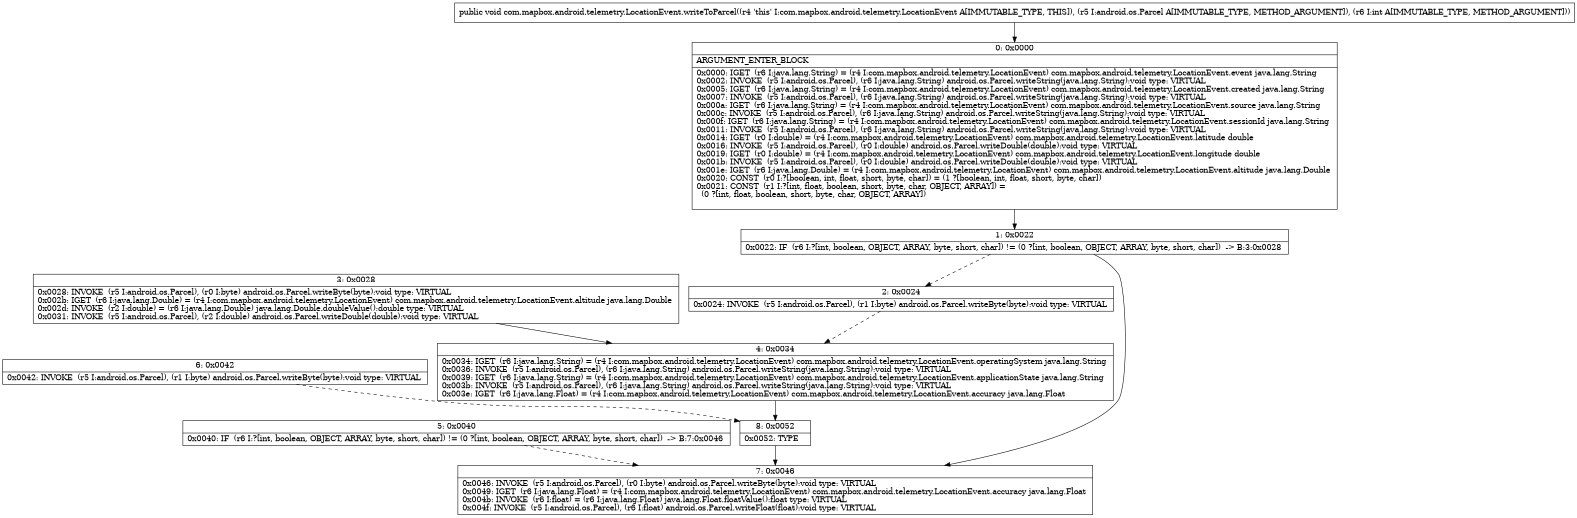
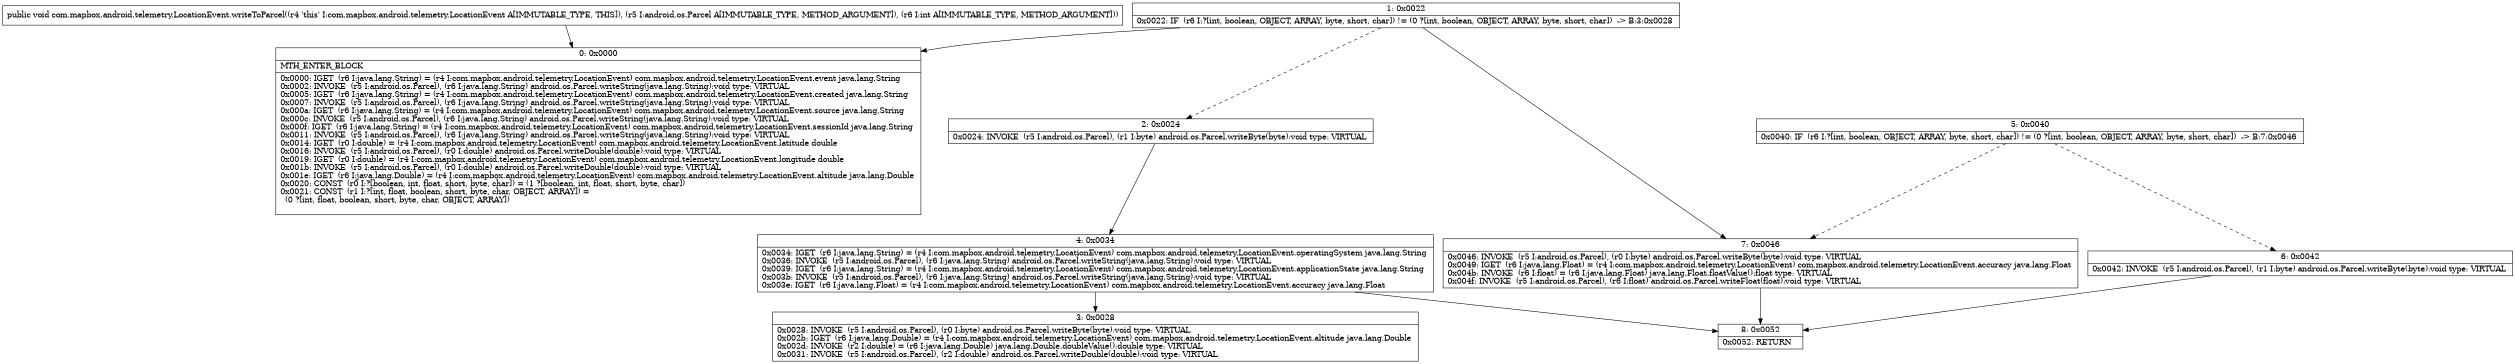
(753, 61) -> (322, 66)
none -> (2163, 196)
(1015, 217) -> (1053, 36)
(855, 326) -> (1133, 187)
(551, 333) -> (1095, 299)
(515, 406) -> (2010, 303)
(775, 439) -> (1760, 343)
(775, 453) -> (1760, 303)
